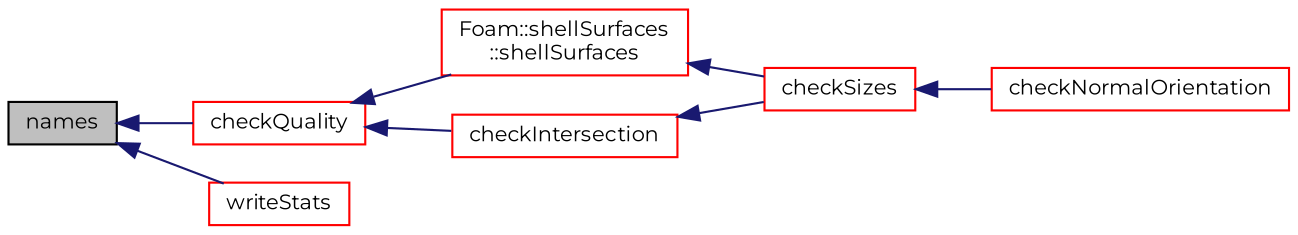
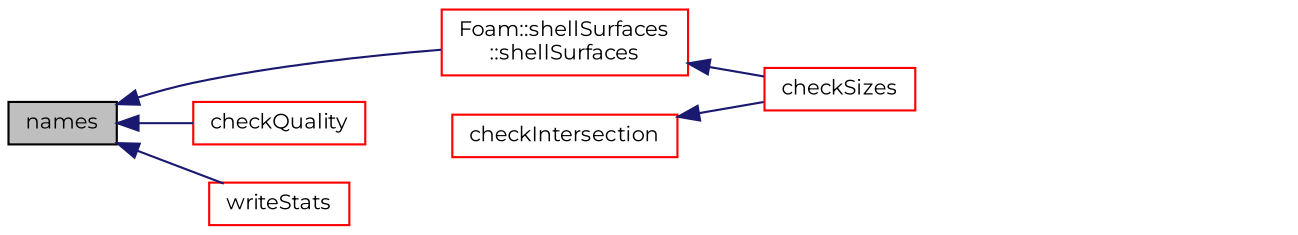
(412, 86) -> (288, 66)
(1140, 89) -> none
(419, 129) -> none
